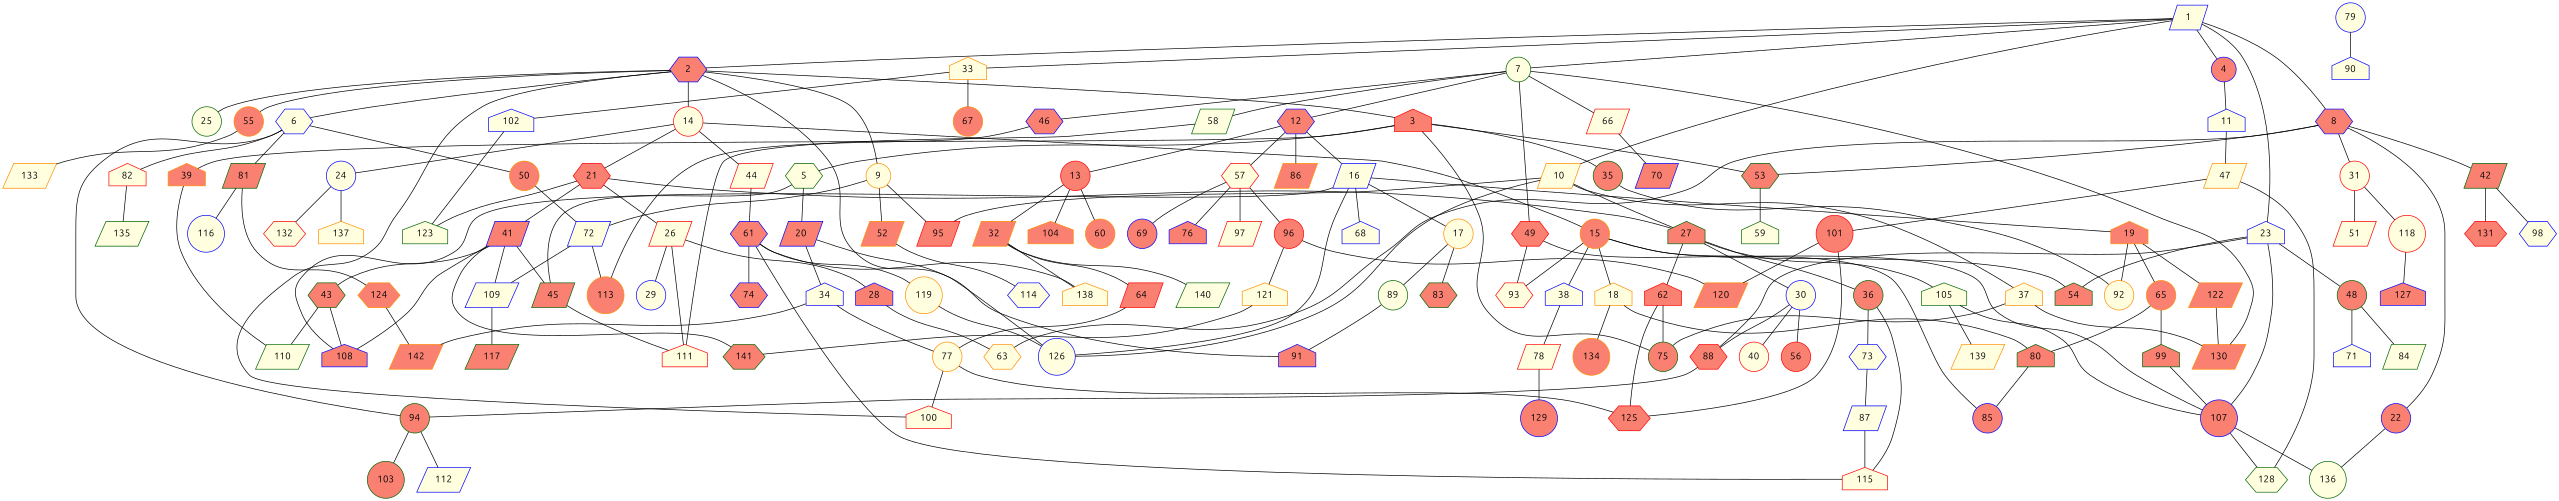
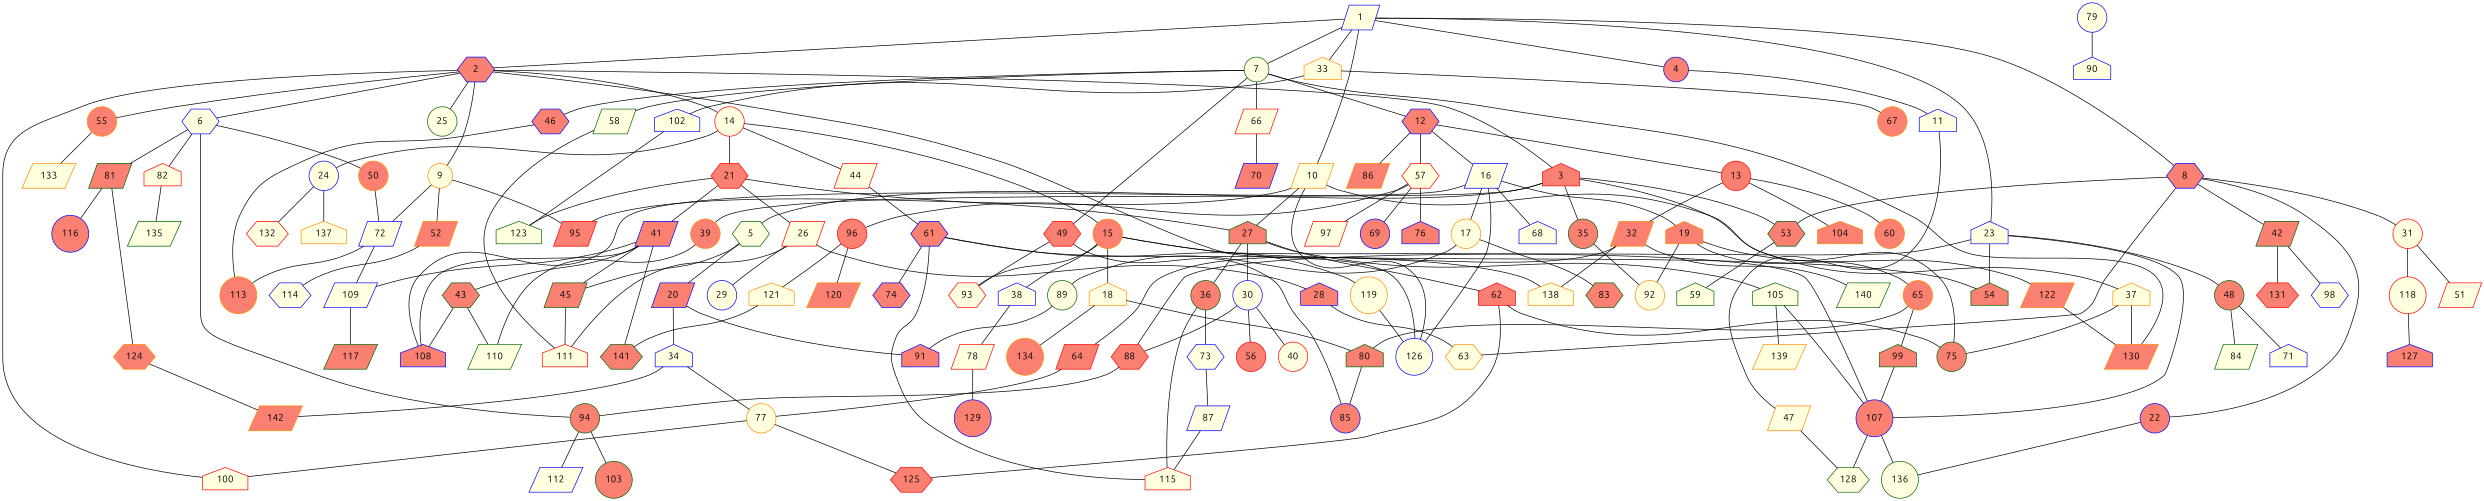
(187, 176) -> (705, 234)
(206, 234) -> (70, 234)
(1835, 234) -> none
